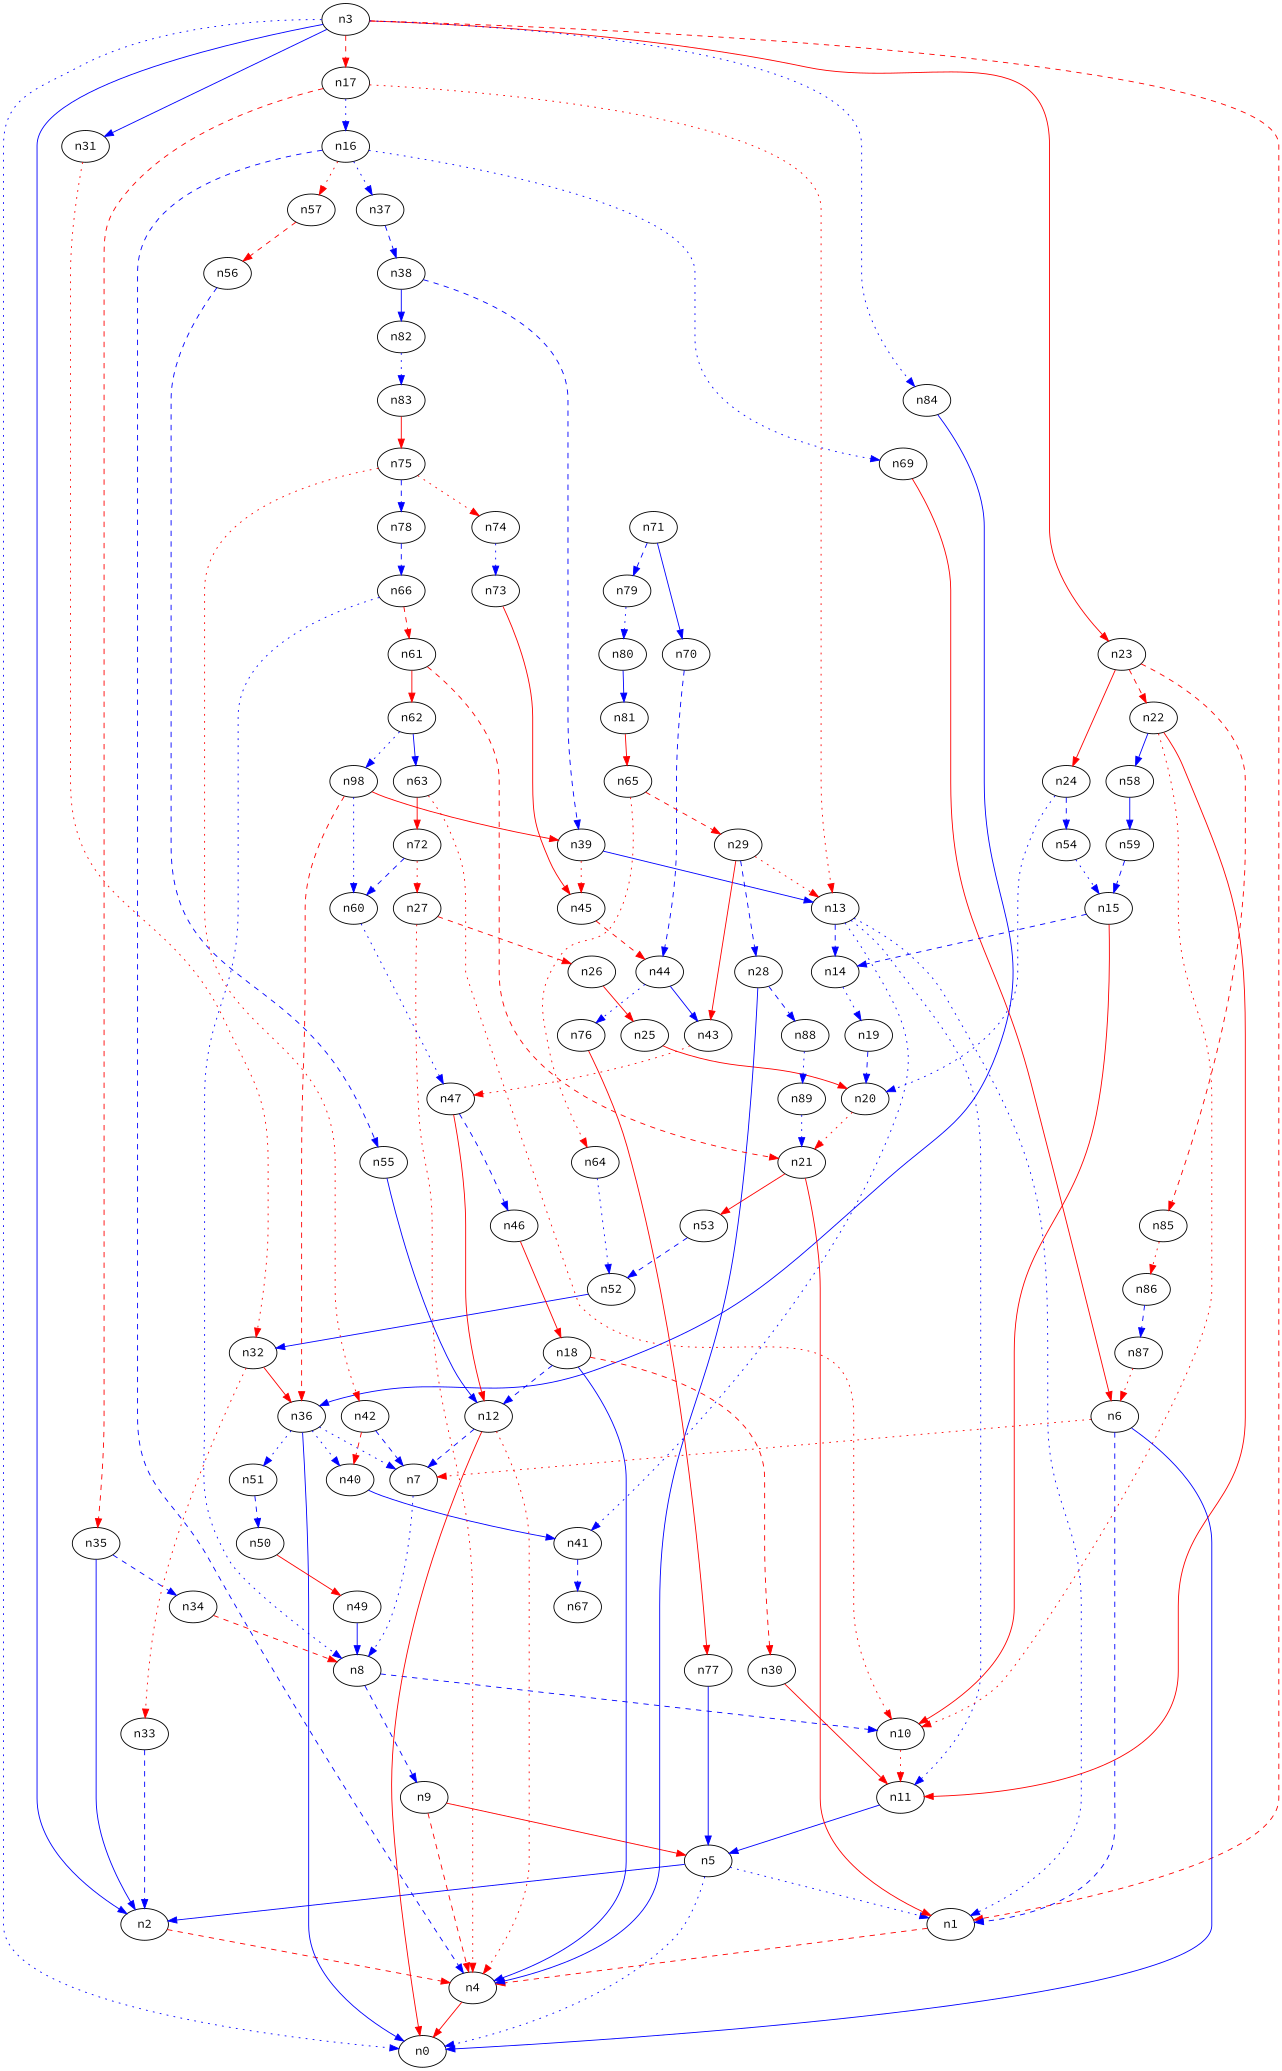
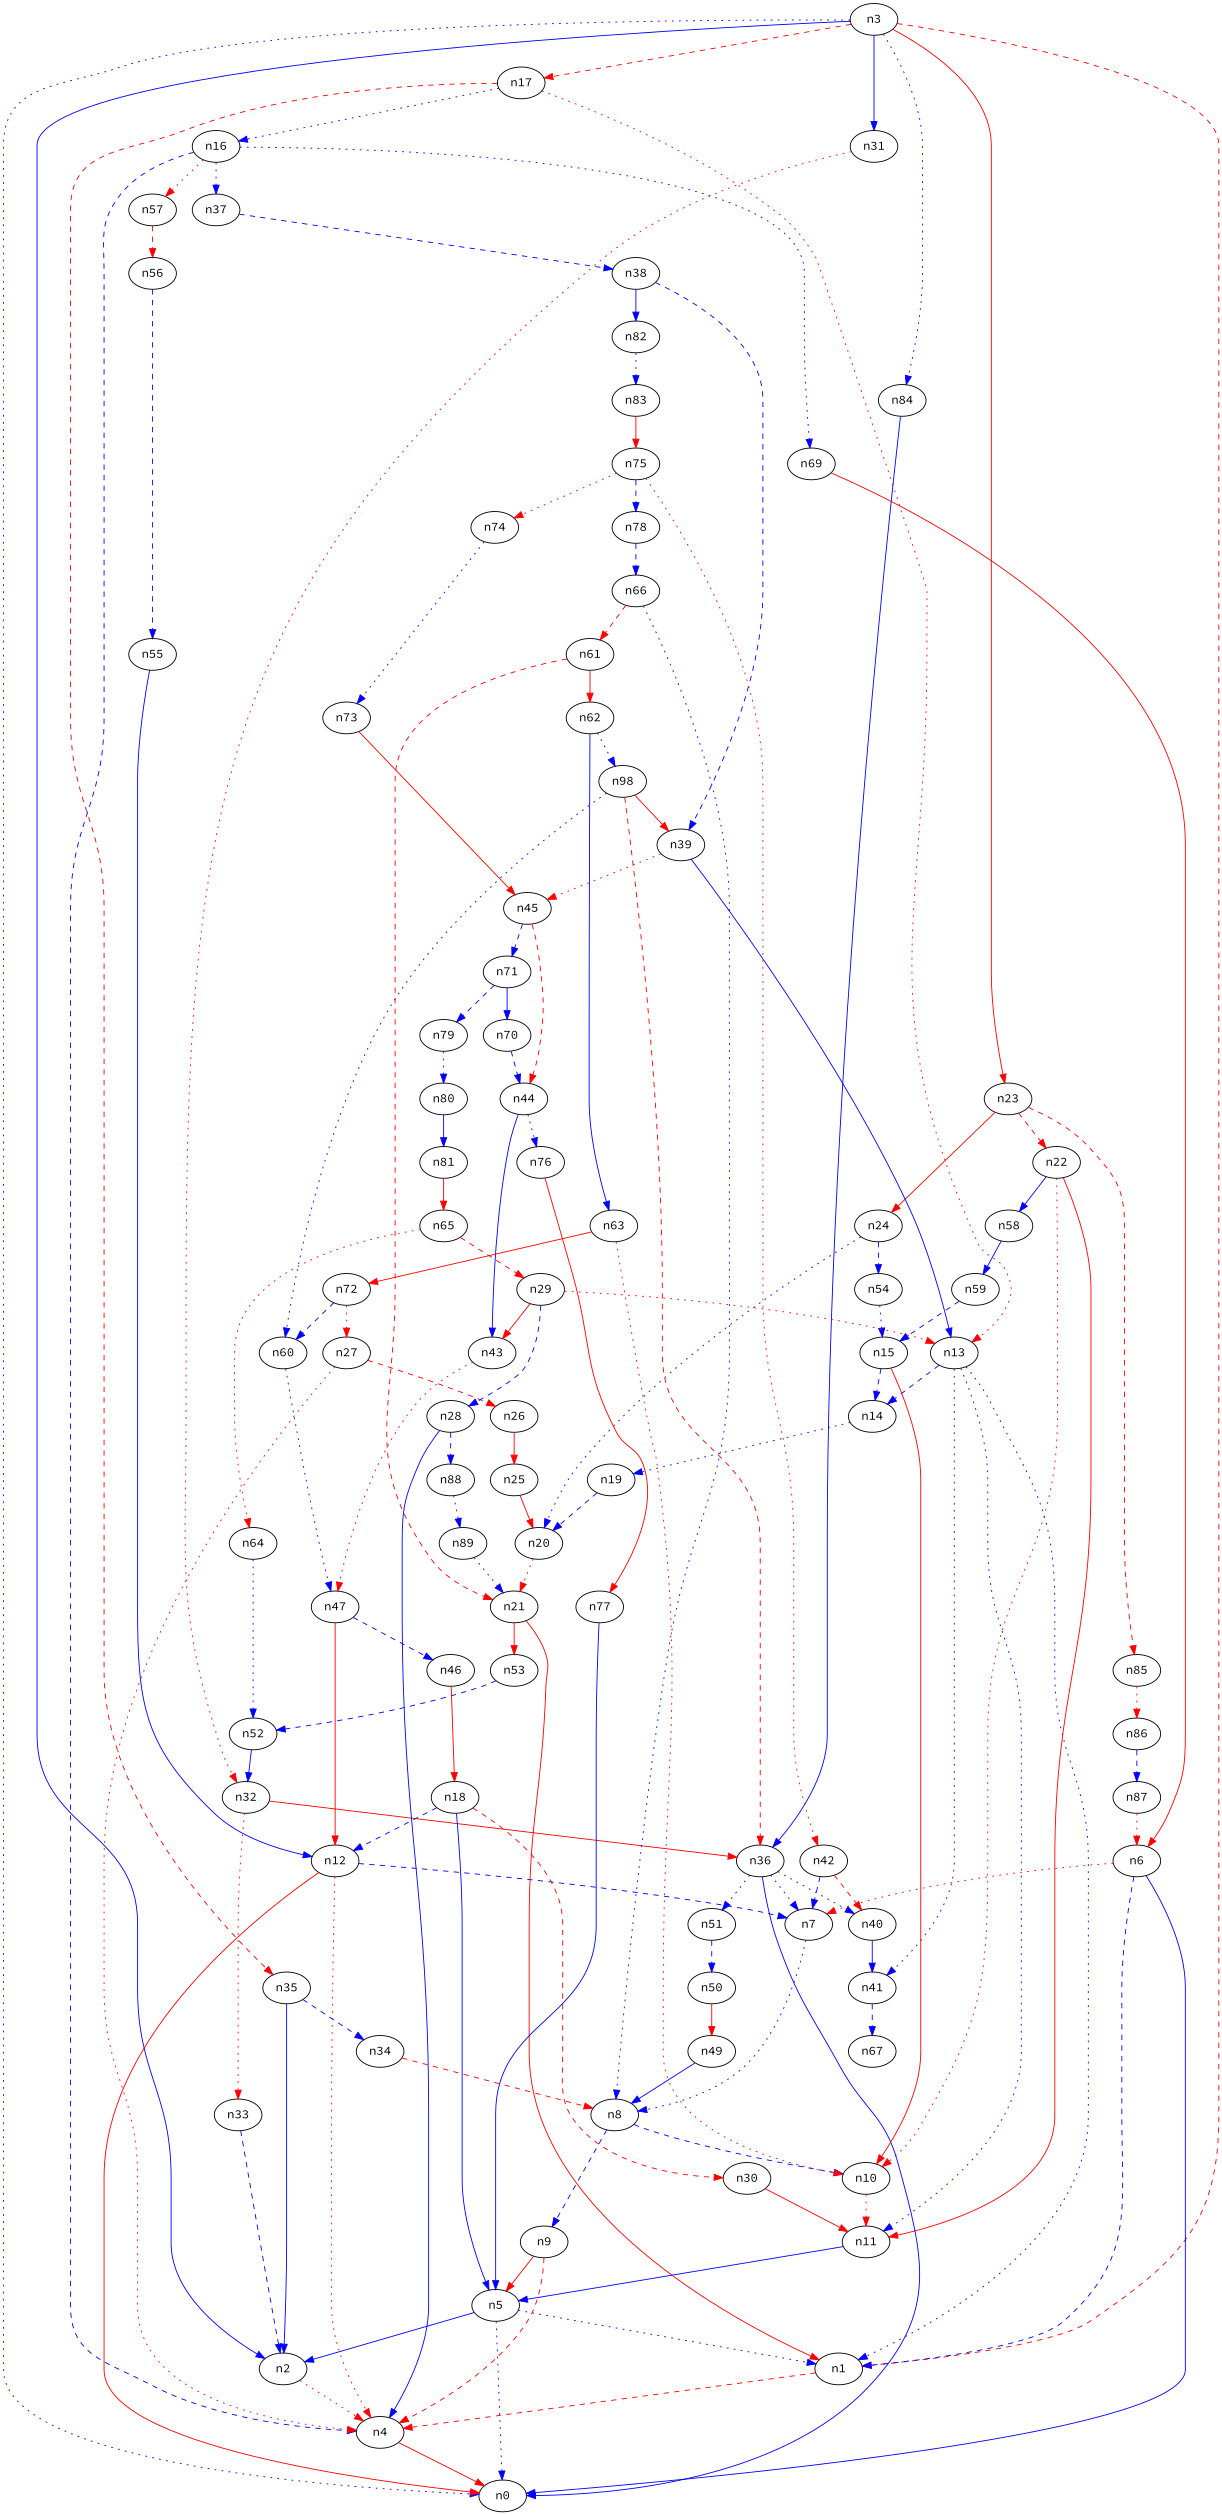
none -> (519, 936)
(626, 1681) -> (462, 2049)
(304, 1955) -> (328, 2398)
